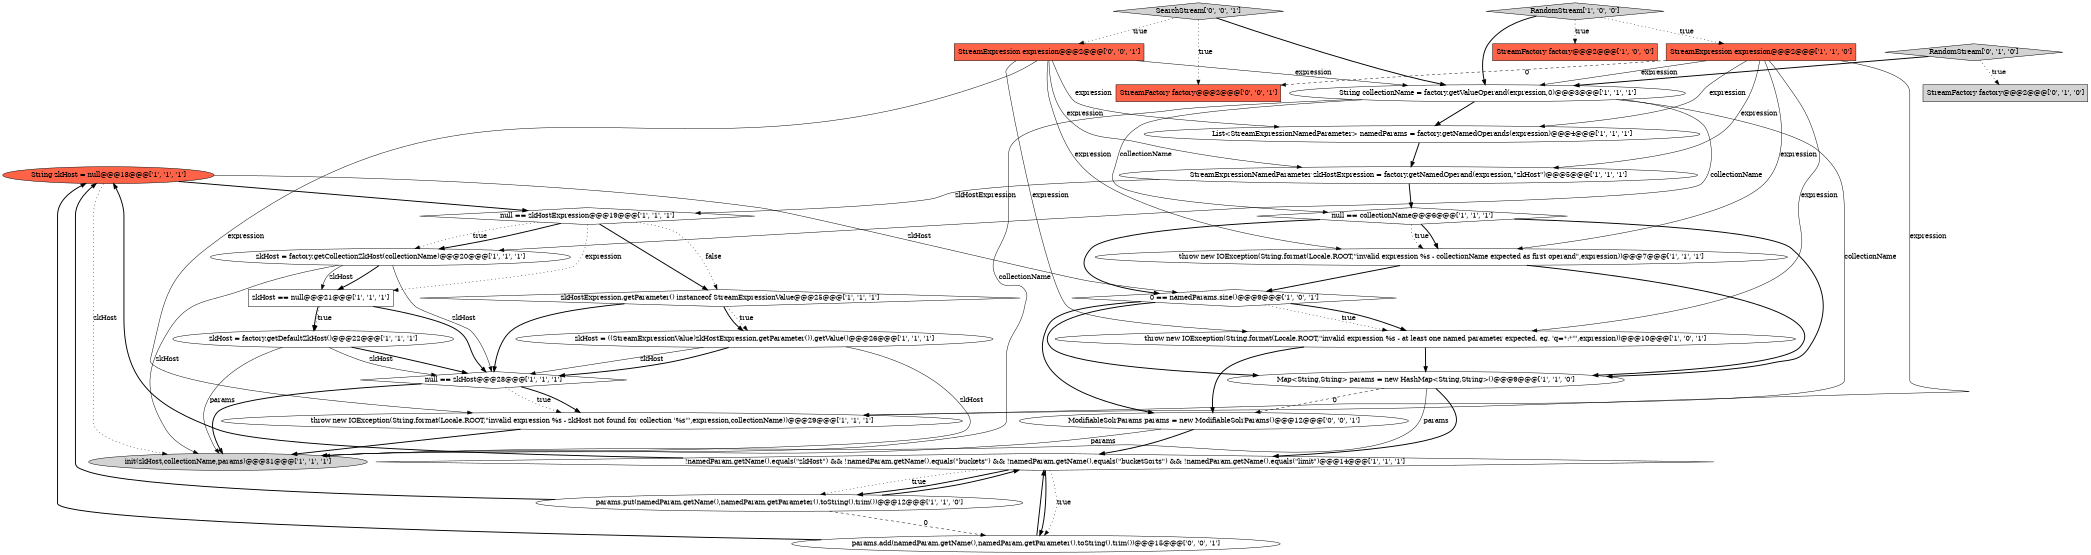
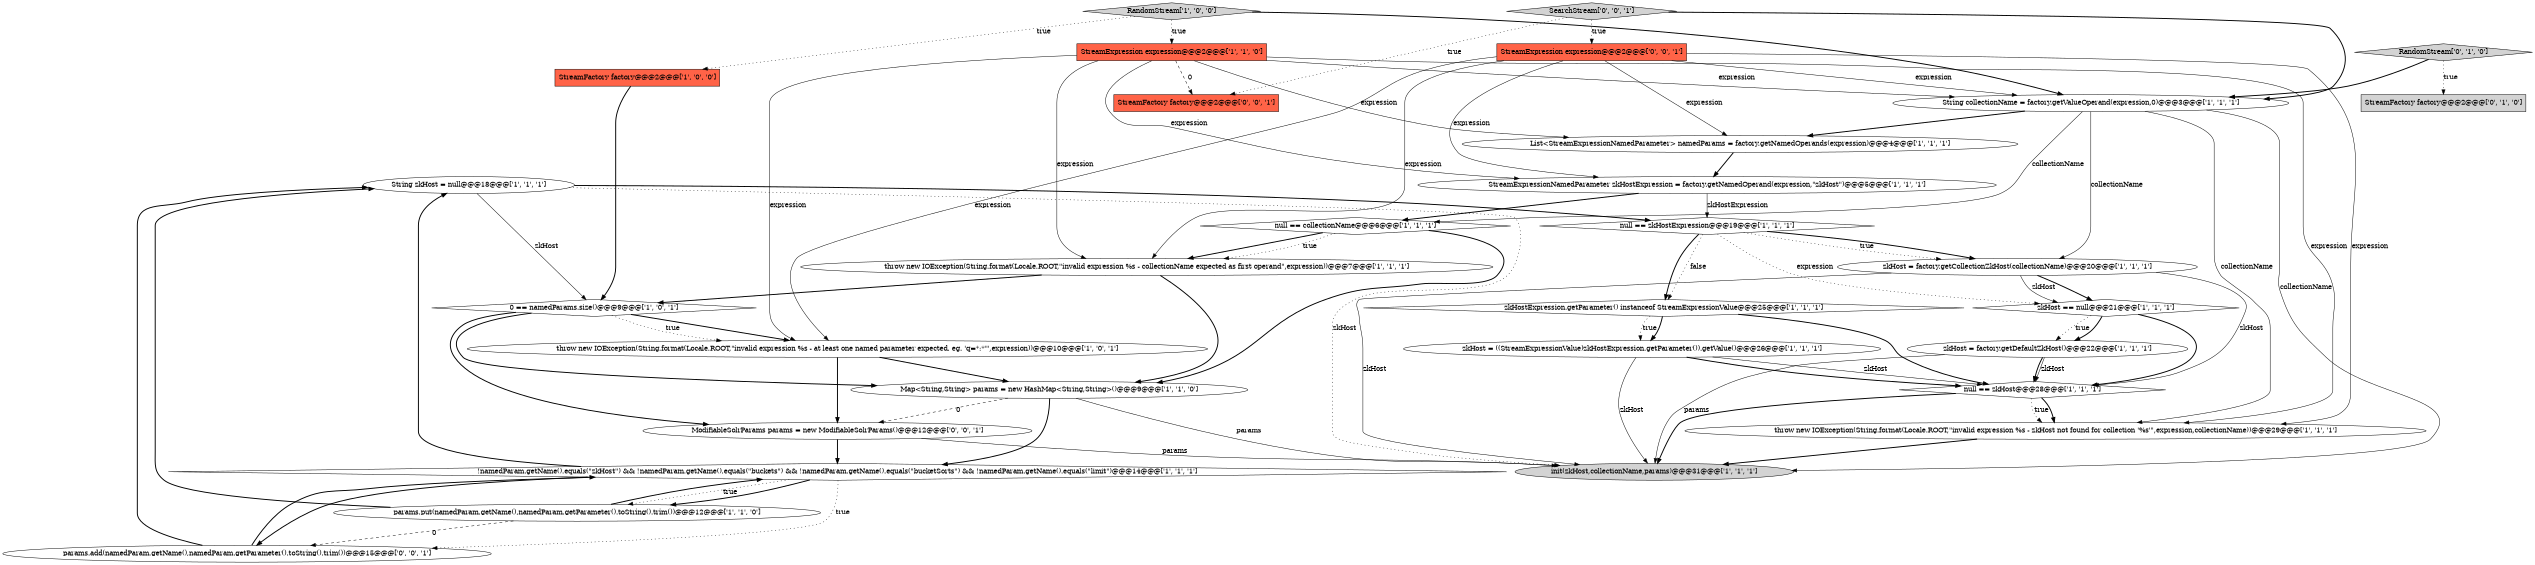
(108, 175) -> (469, 185)
(1156, 232) -> (616, 196)
(321, 298) -> (2106, 308)
